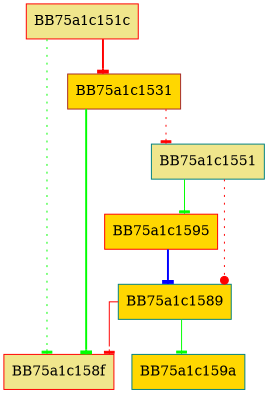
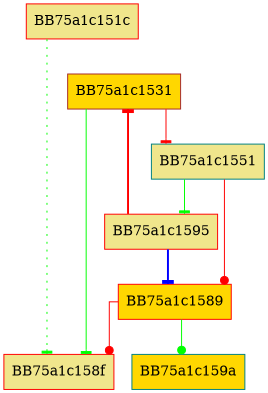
(103, 54) -> (128, 164)
(166, 124) -> (166, 124)
(224, 228) -> (224, 228)
(86, 229) -> (86, 229)
(161, 232) -> (161, 232)
(175, 302) -> (175, 302)
(109, 320) -> (109, 320)
(182, 334) -> (182, 334)
